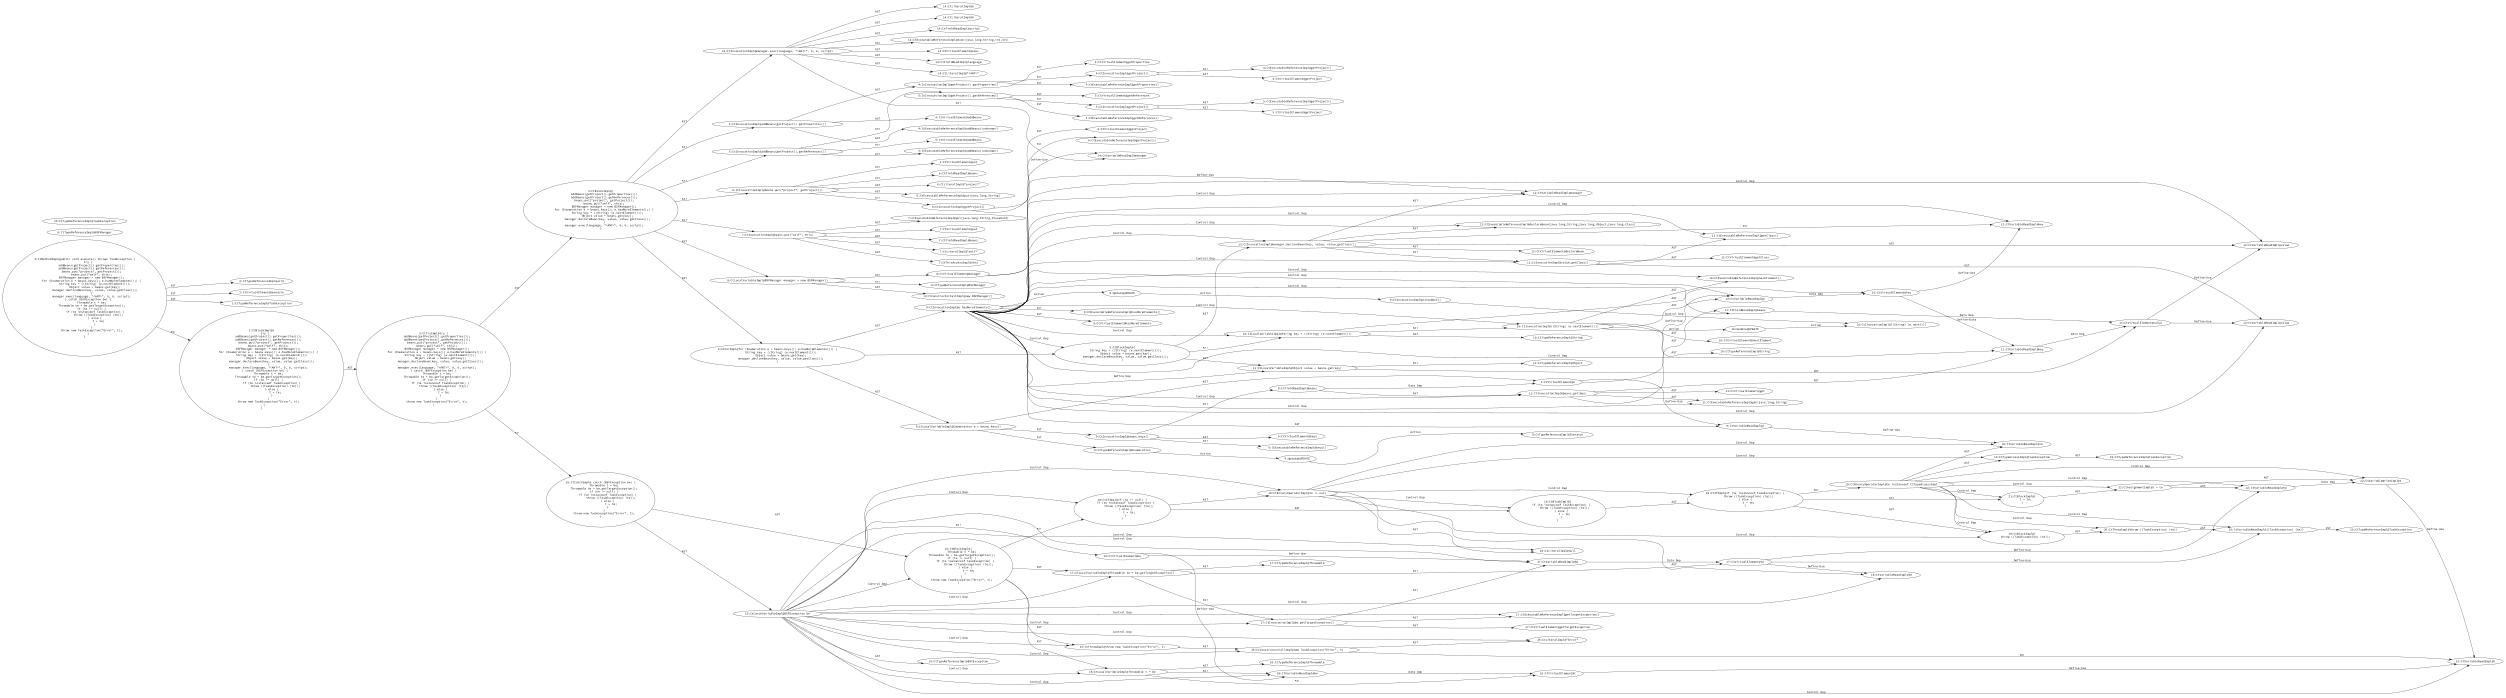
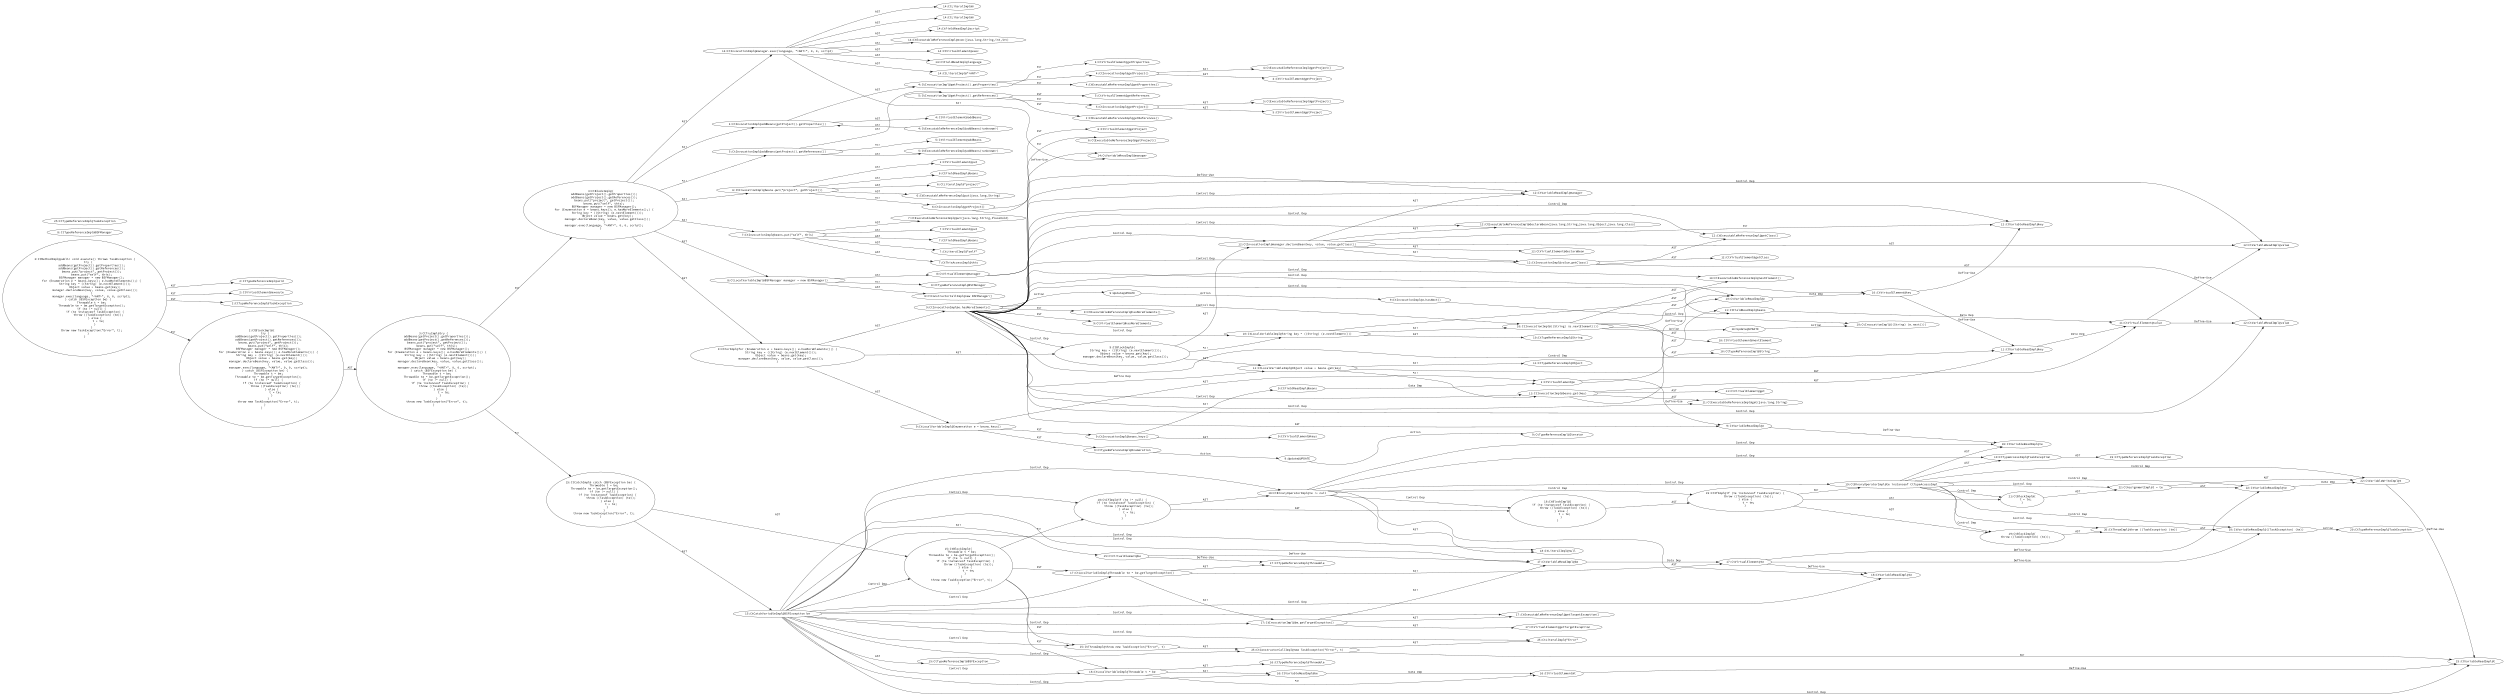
(851, 141) -> (873, 127)
(1967, 320) -> (1967, 320)
(1419, 396) -> (1437, 381)
(1297, 448) -> none
(2328, 528) -> (2328, 528)
(1644, 536) -> (1578, 485)
(1200, 620) -> (1204, 560)
